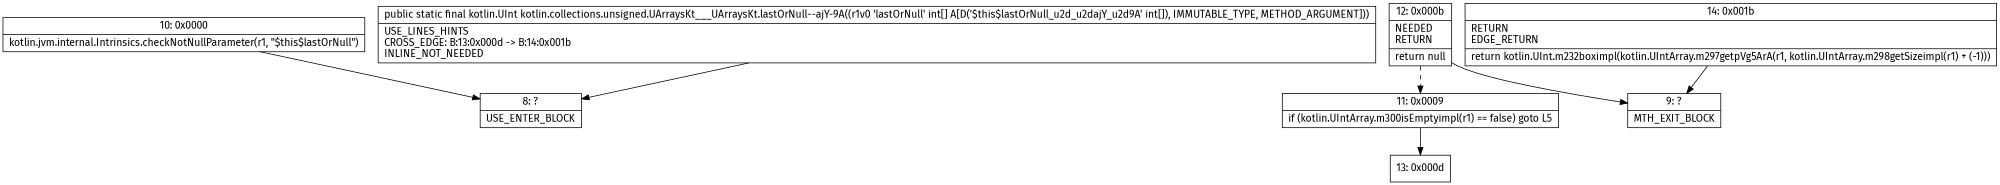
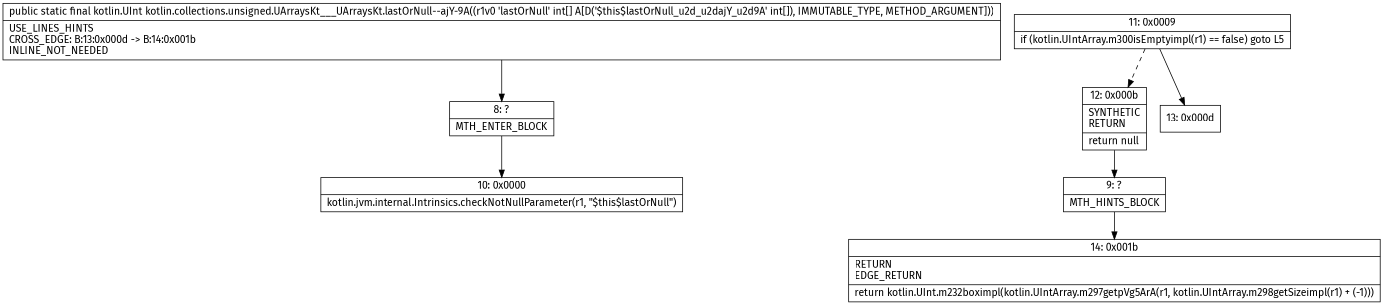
(1414, 29) -> (1114, 113)
(367, 75) -> (502, 153)
(1420, 76) -> (1138, 65)
(1699, 77) -> (1114, 222)
(531, 119) -> (502, 127)
(1674, 119) -> (1114, 203)
